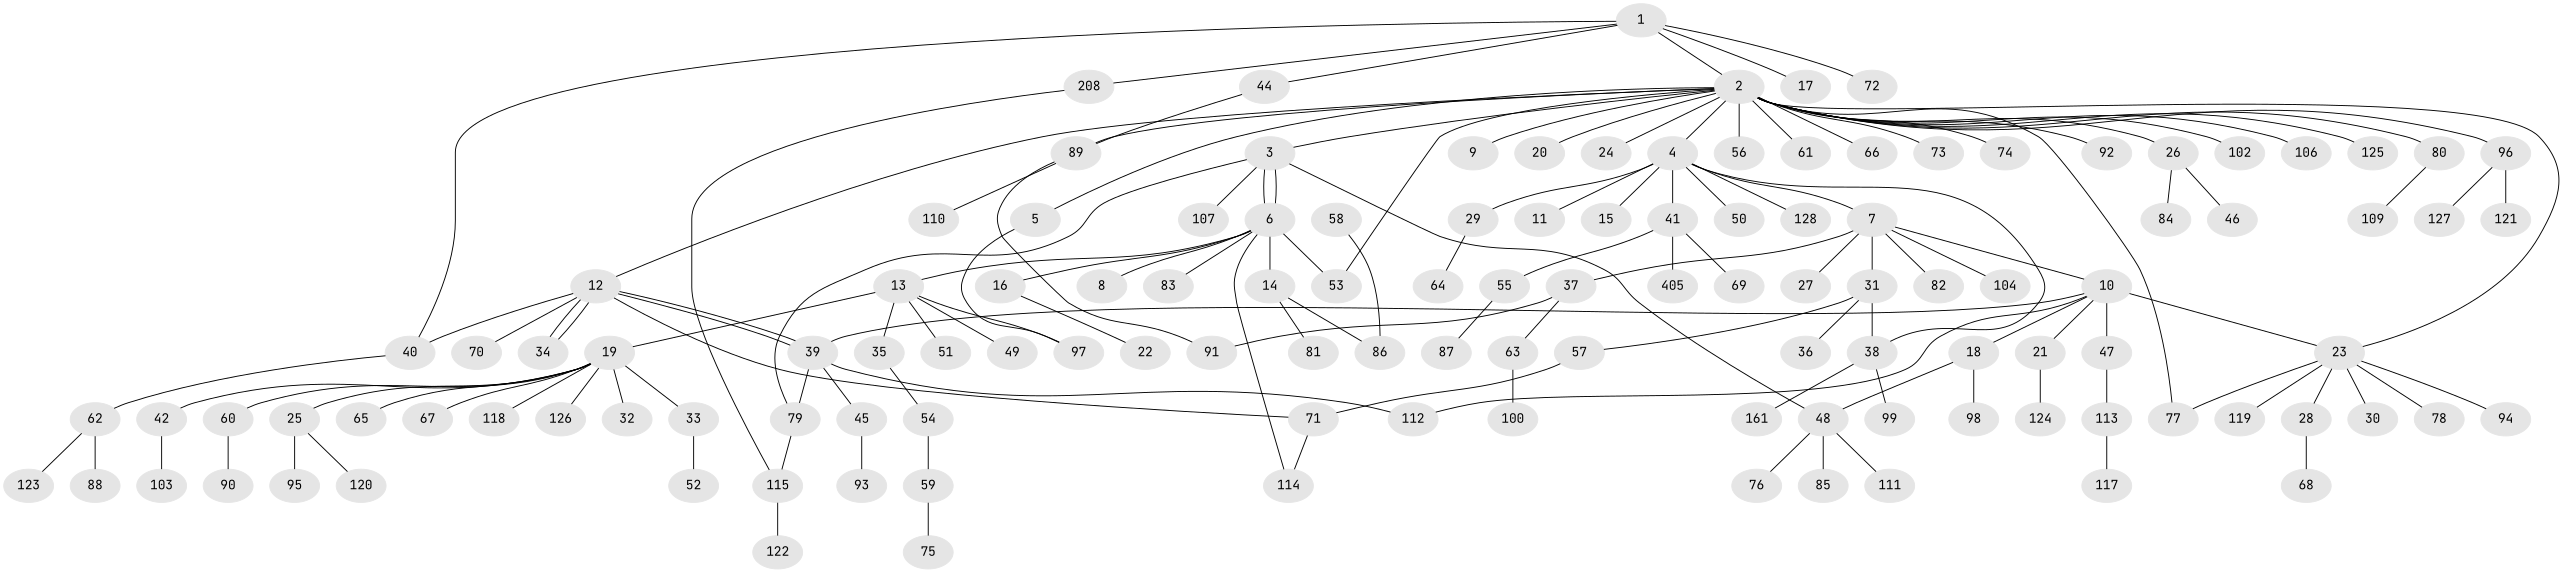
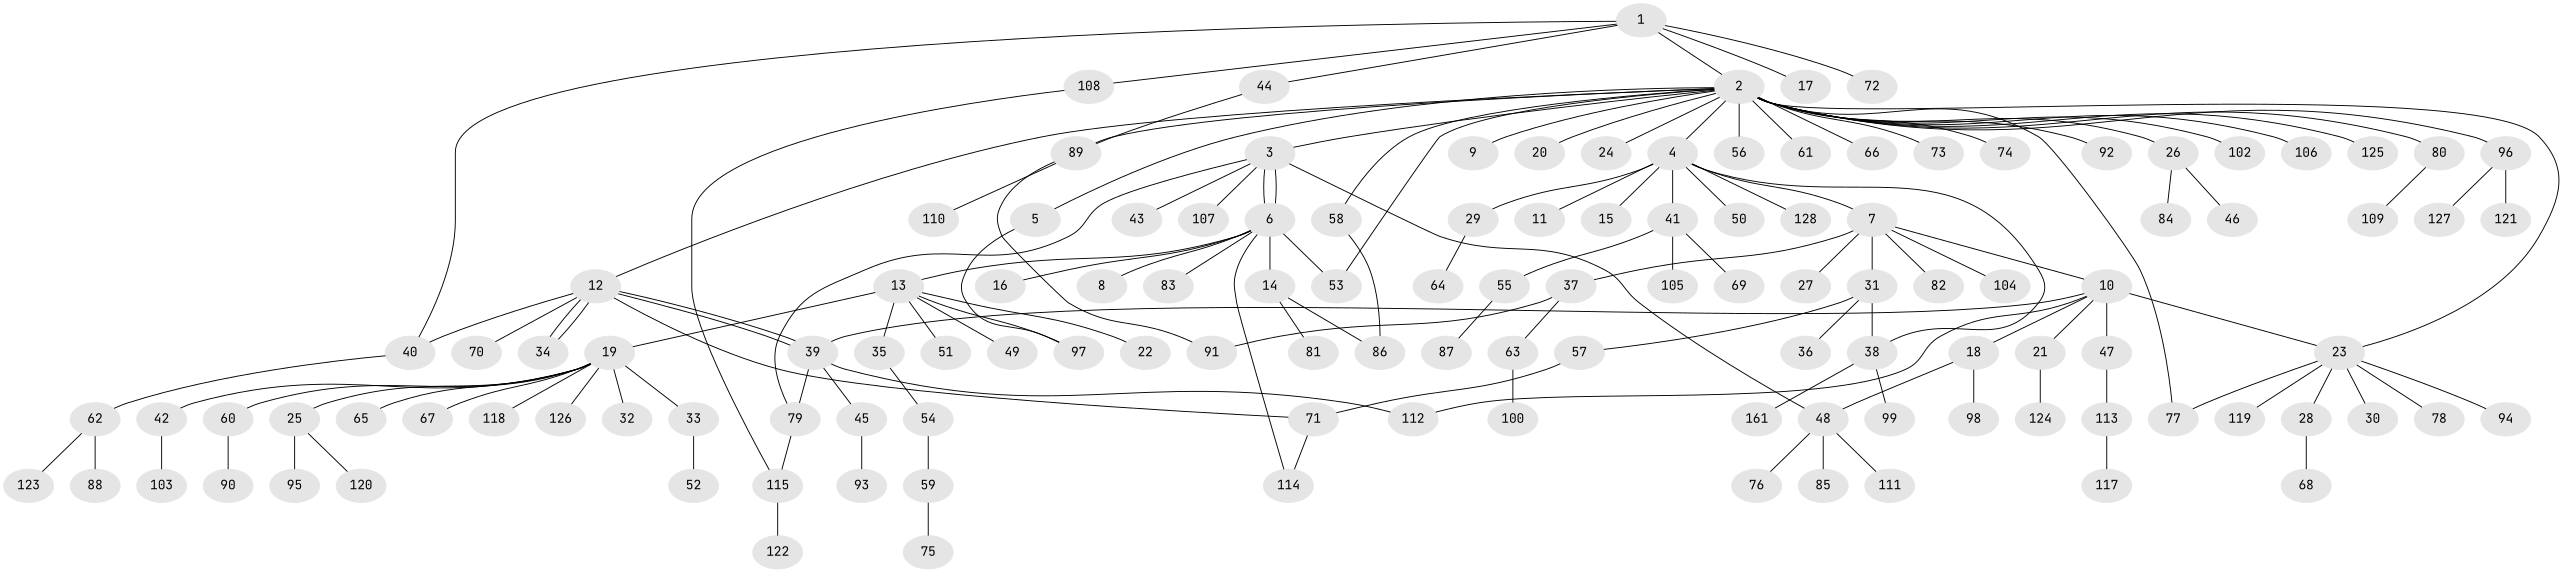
(1089, 87) -> (1089, 87)
none -> (1416, 134)
none -> (1137, 220)
(1673, 286) -> (1673, 286)
(1073, 319) -> (999, 310)
